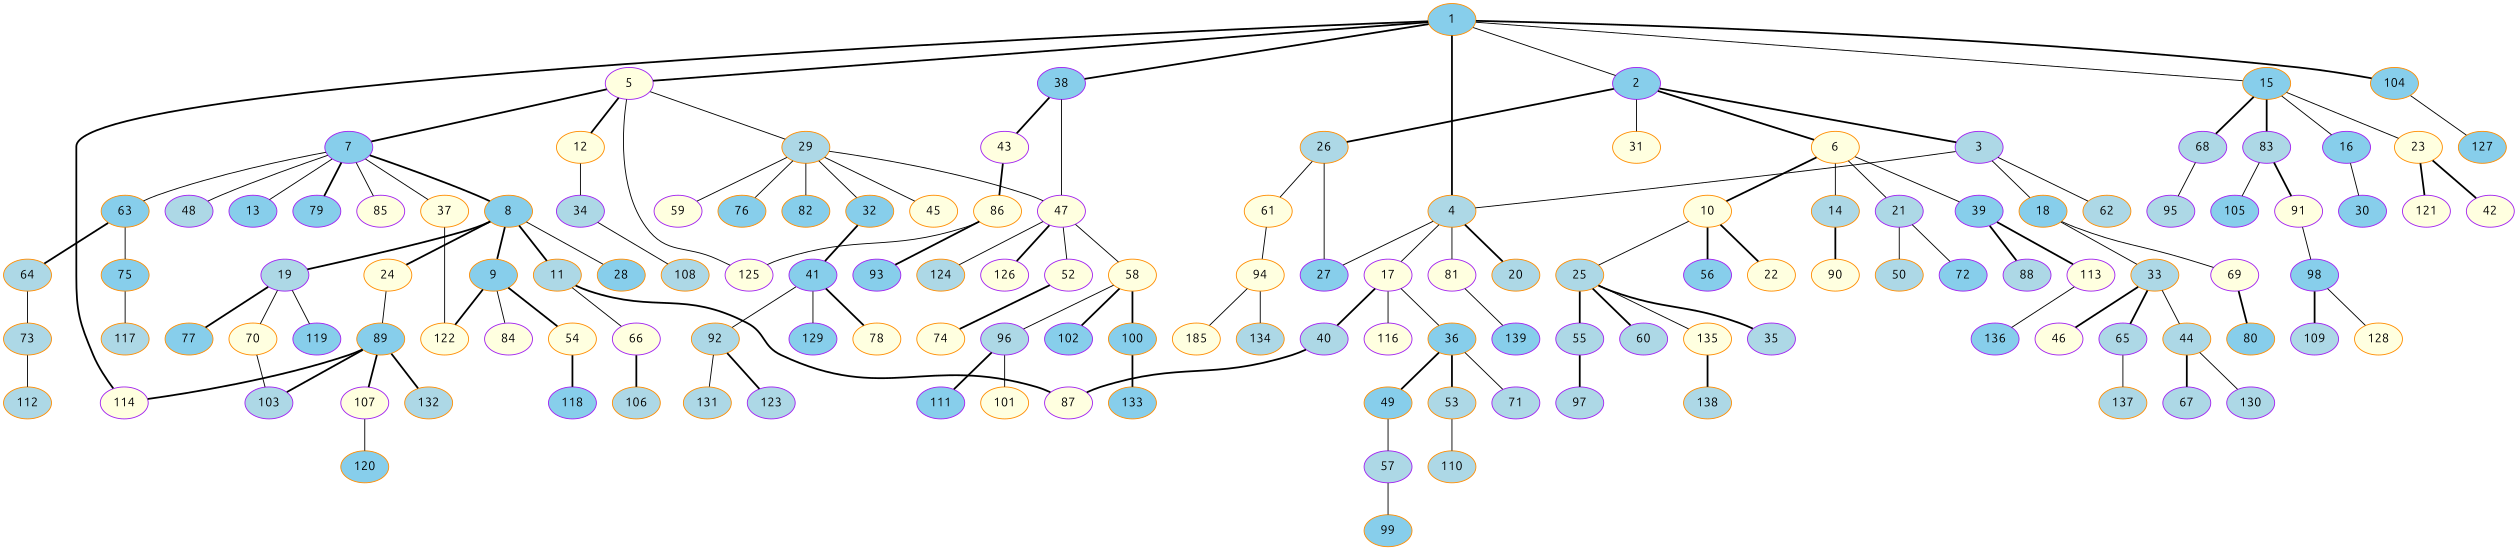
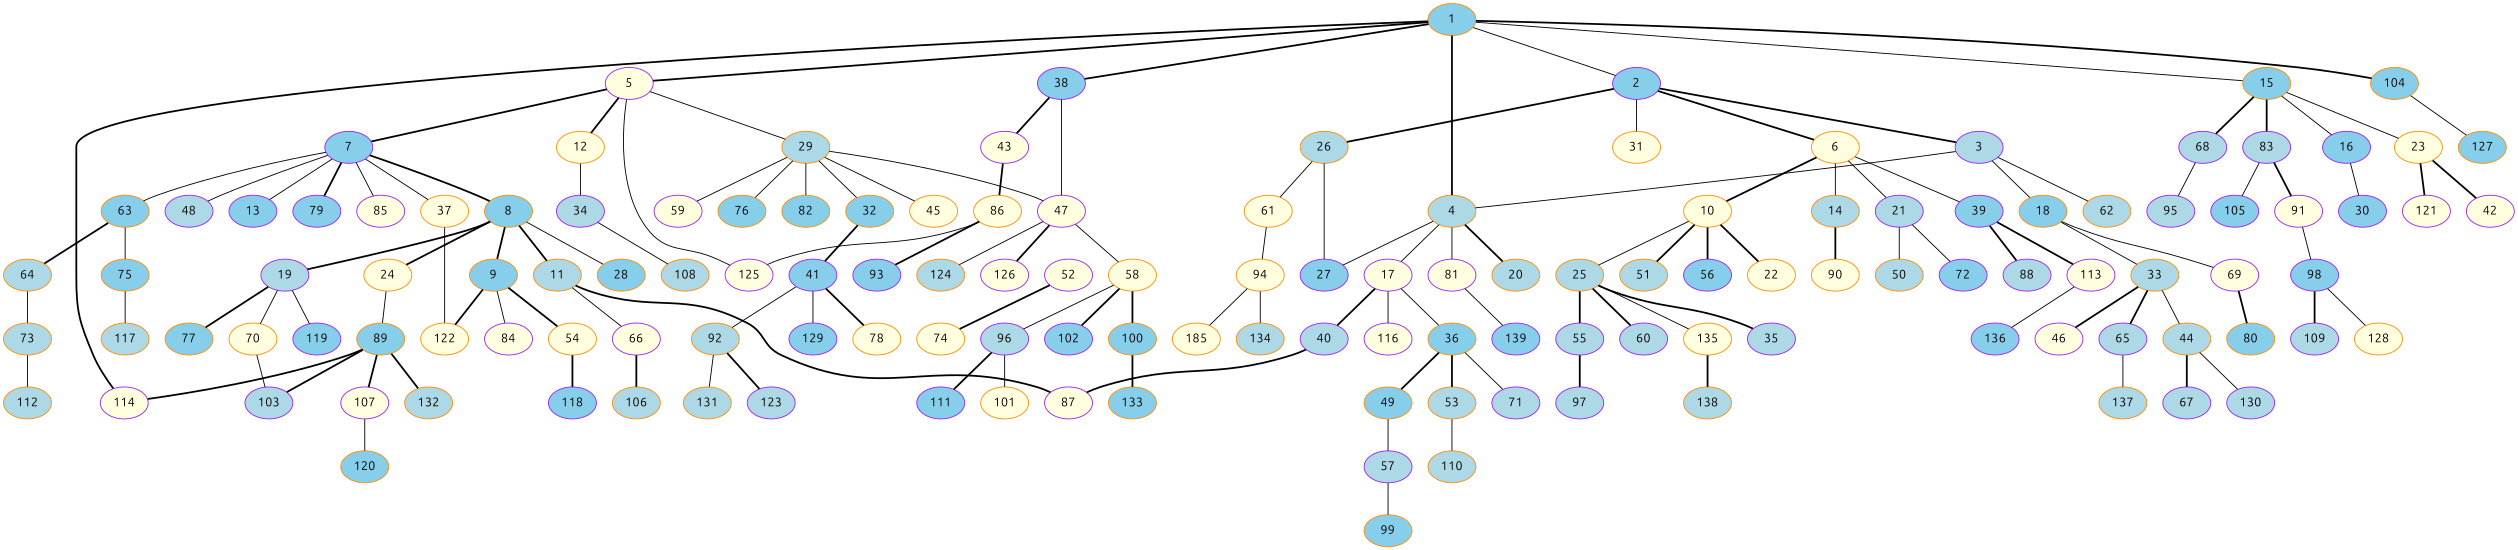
(1065, 243) -> none
none -> (1644, 275)
